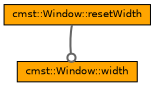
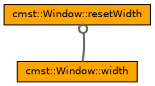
(70, 39) -> (84, 47)
